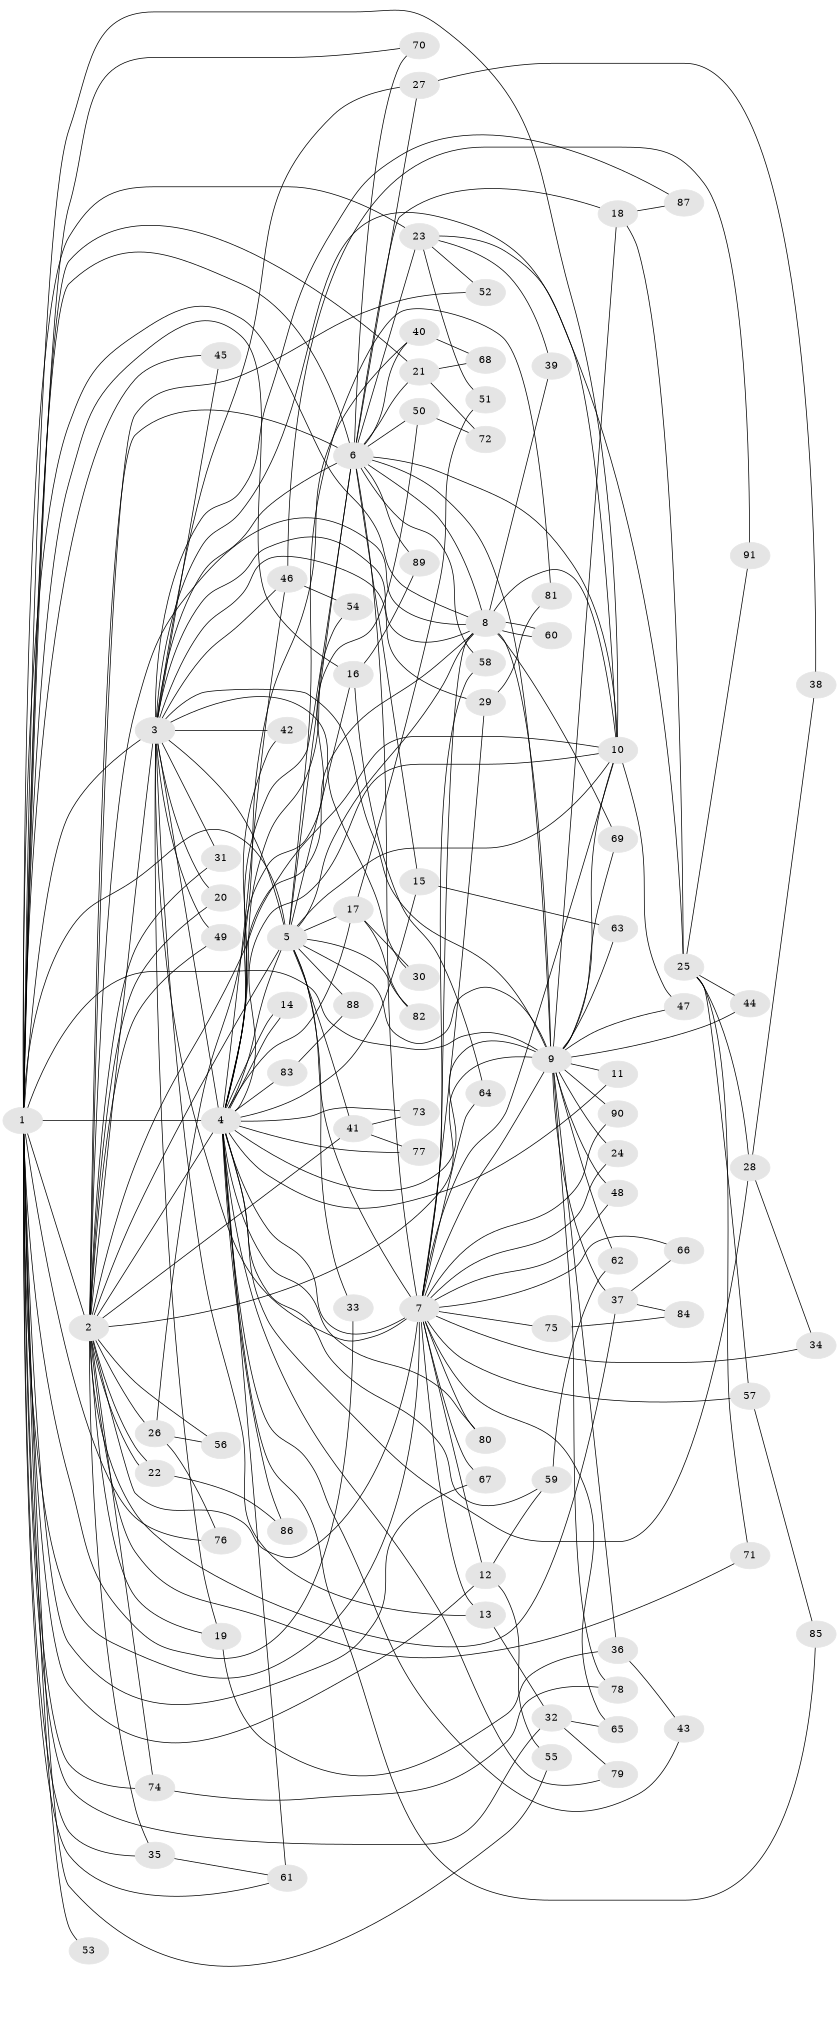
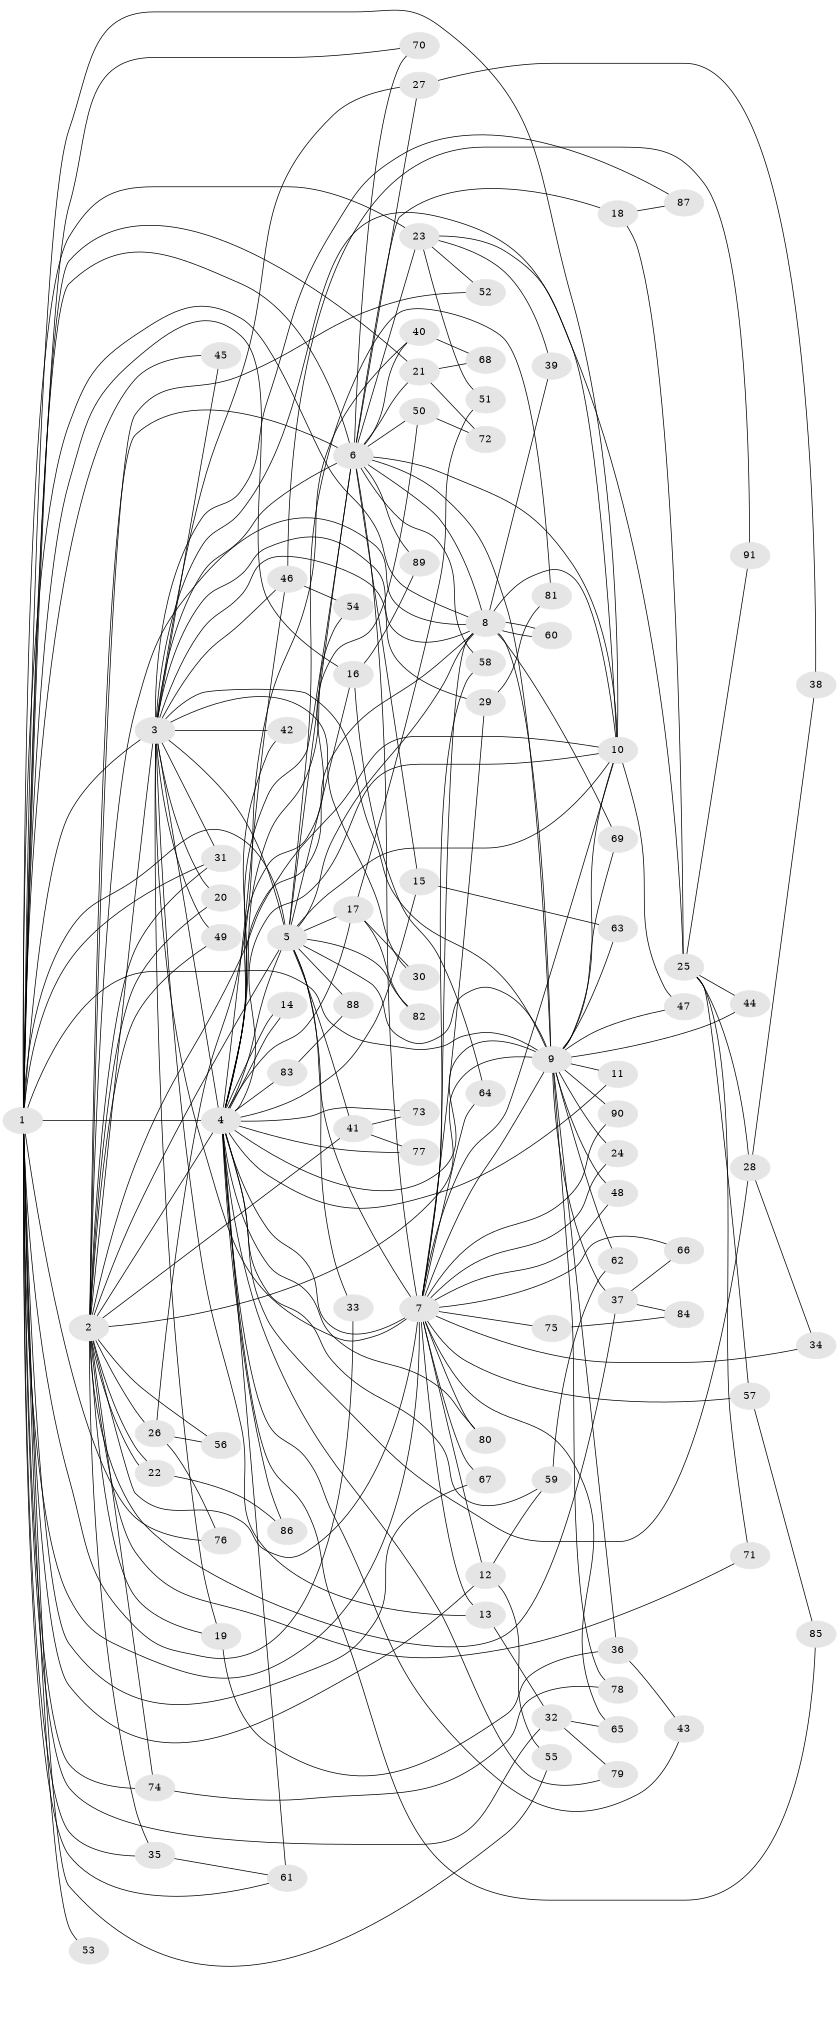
(585, 637) -> none
(56, 1224) -> (73, 956)
